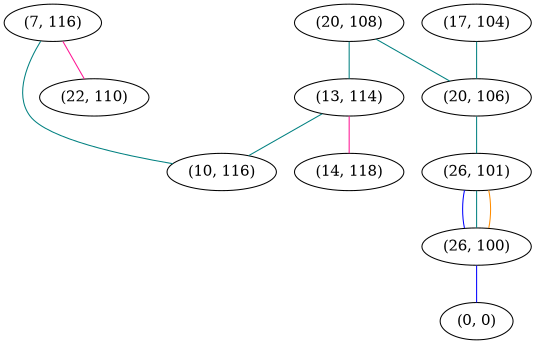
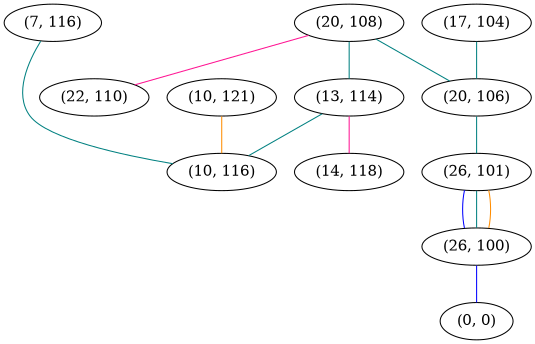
(74, 60) -> (222, 60)
none -> (222, 97)
